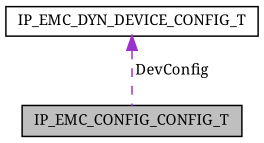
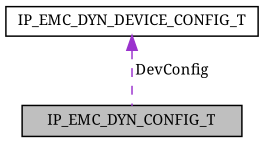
(132, 121) -> (132, 121)
